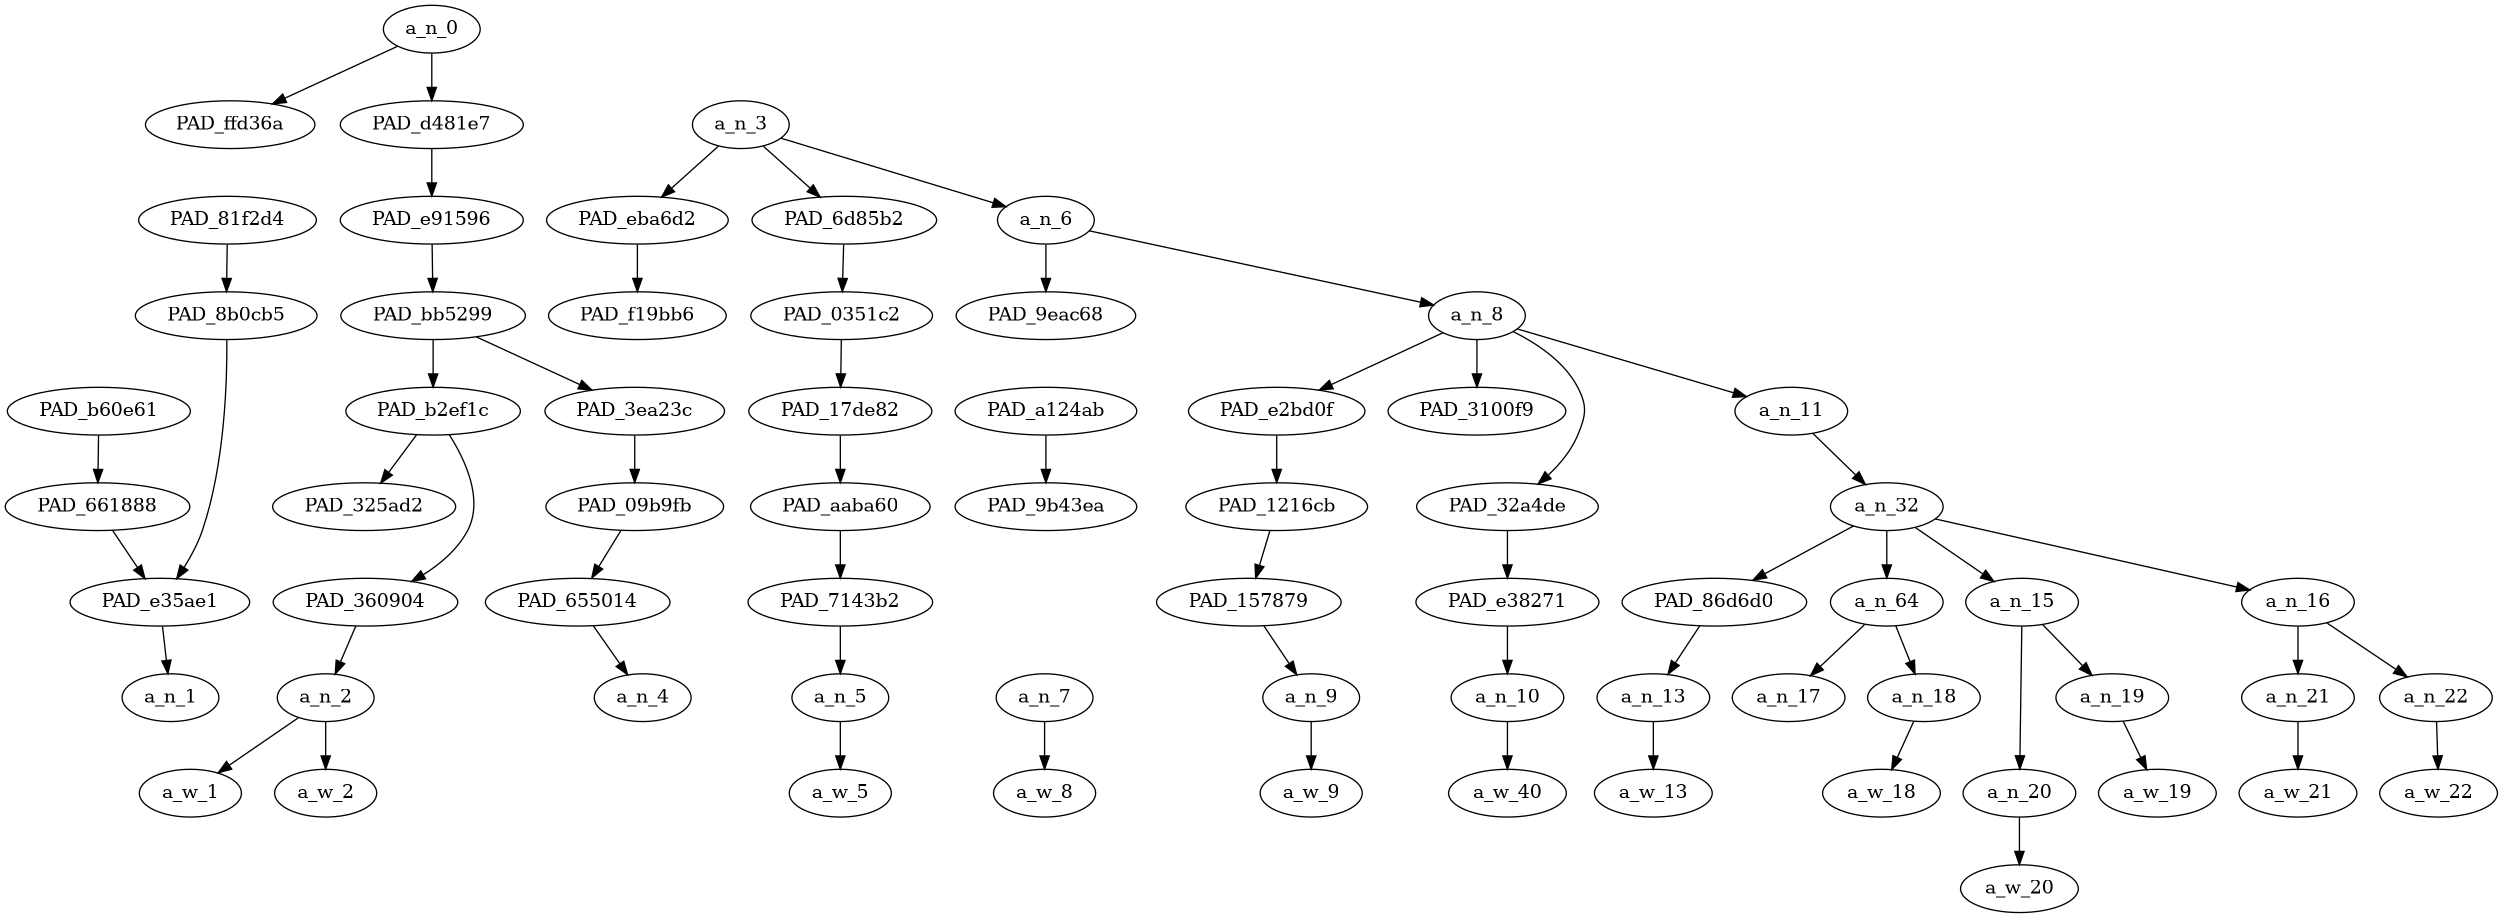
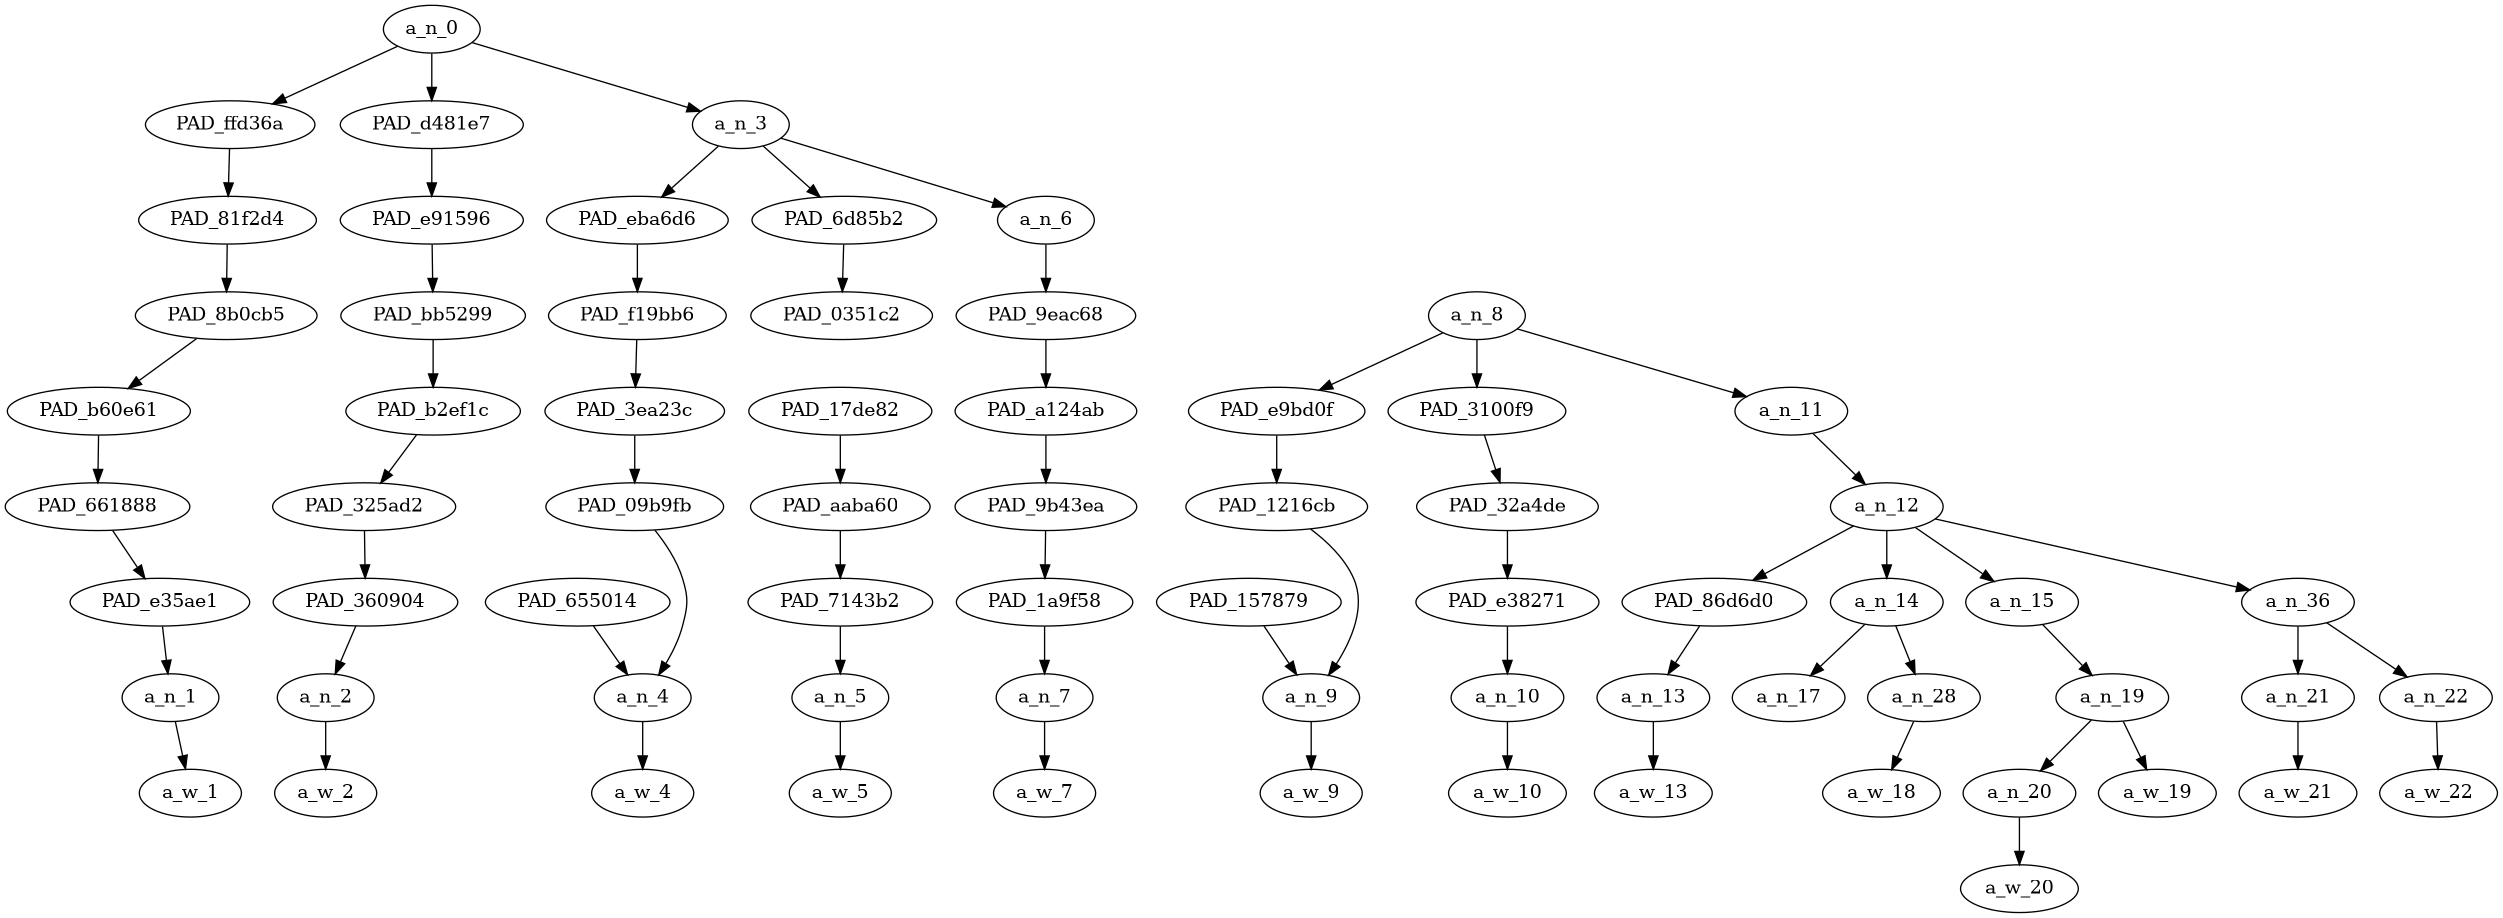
none -> (580, 75)
none -> (229, 166)
(637, 220) -> (637, 220)
(1255, 267) -> none
(841, 357) -> none
none -> (1046, 357)
(528, 361) -> (636, 357)
(1581, 393) -> (1490, 452)
(1277, 411) -> (1277, 411)
(219, 457) -> (168, 359)
(1887, 507) -> (1887, 507)
(473, 512) -> (365, 548)
(610, 548) -> (686, 595)
(1265, 548) -> (1357, 590)
none -> (1045, 602)
(1887, 602) -> (1887, 602)
(2298, 602) -> (2298, 602)
(2021, 691) -> (2071, 741)
(1924, 698) -> (1924, 698)
(264, 742) -> (179, 739)
none -> (643, 793)
(1045, 793) -> (1045, 793)
(1507, 793) -> (1507, 793)
